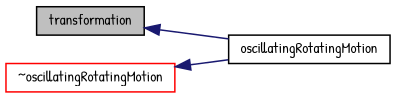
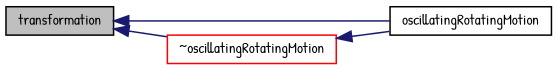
none -> (148, 34)
